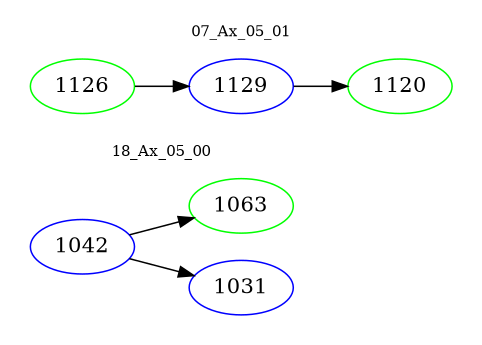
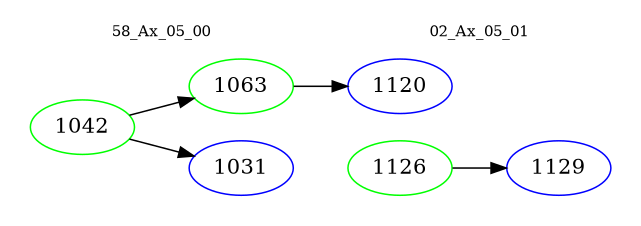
(241, 33) -> (479, 33)
(313, 86) -> (315, 86)
(400, 86) -> (400, 86)
(162, 152) -> (162, 33)
(82, 247) -> (82, 127)
